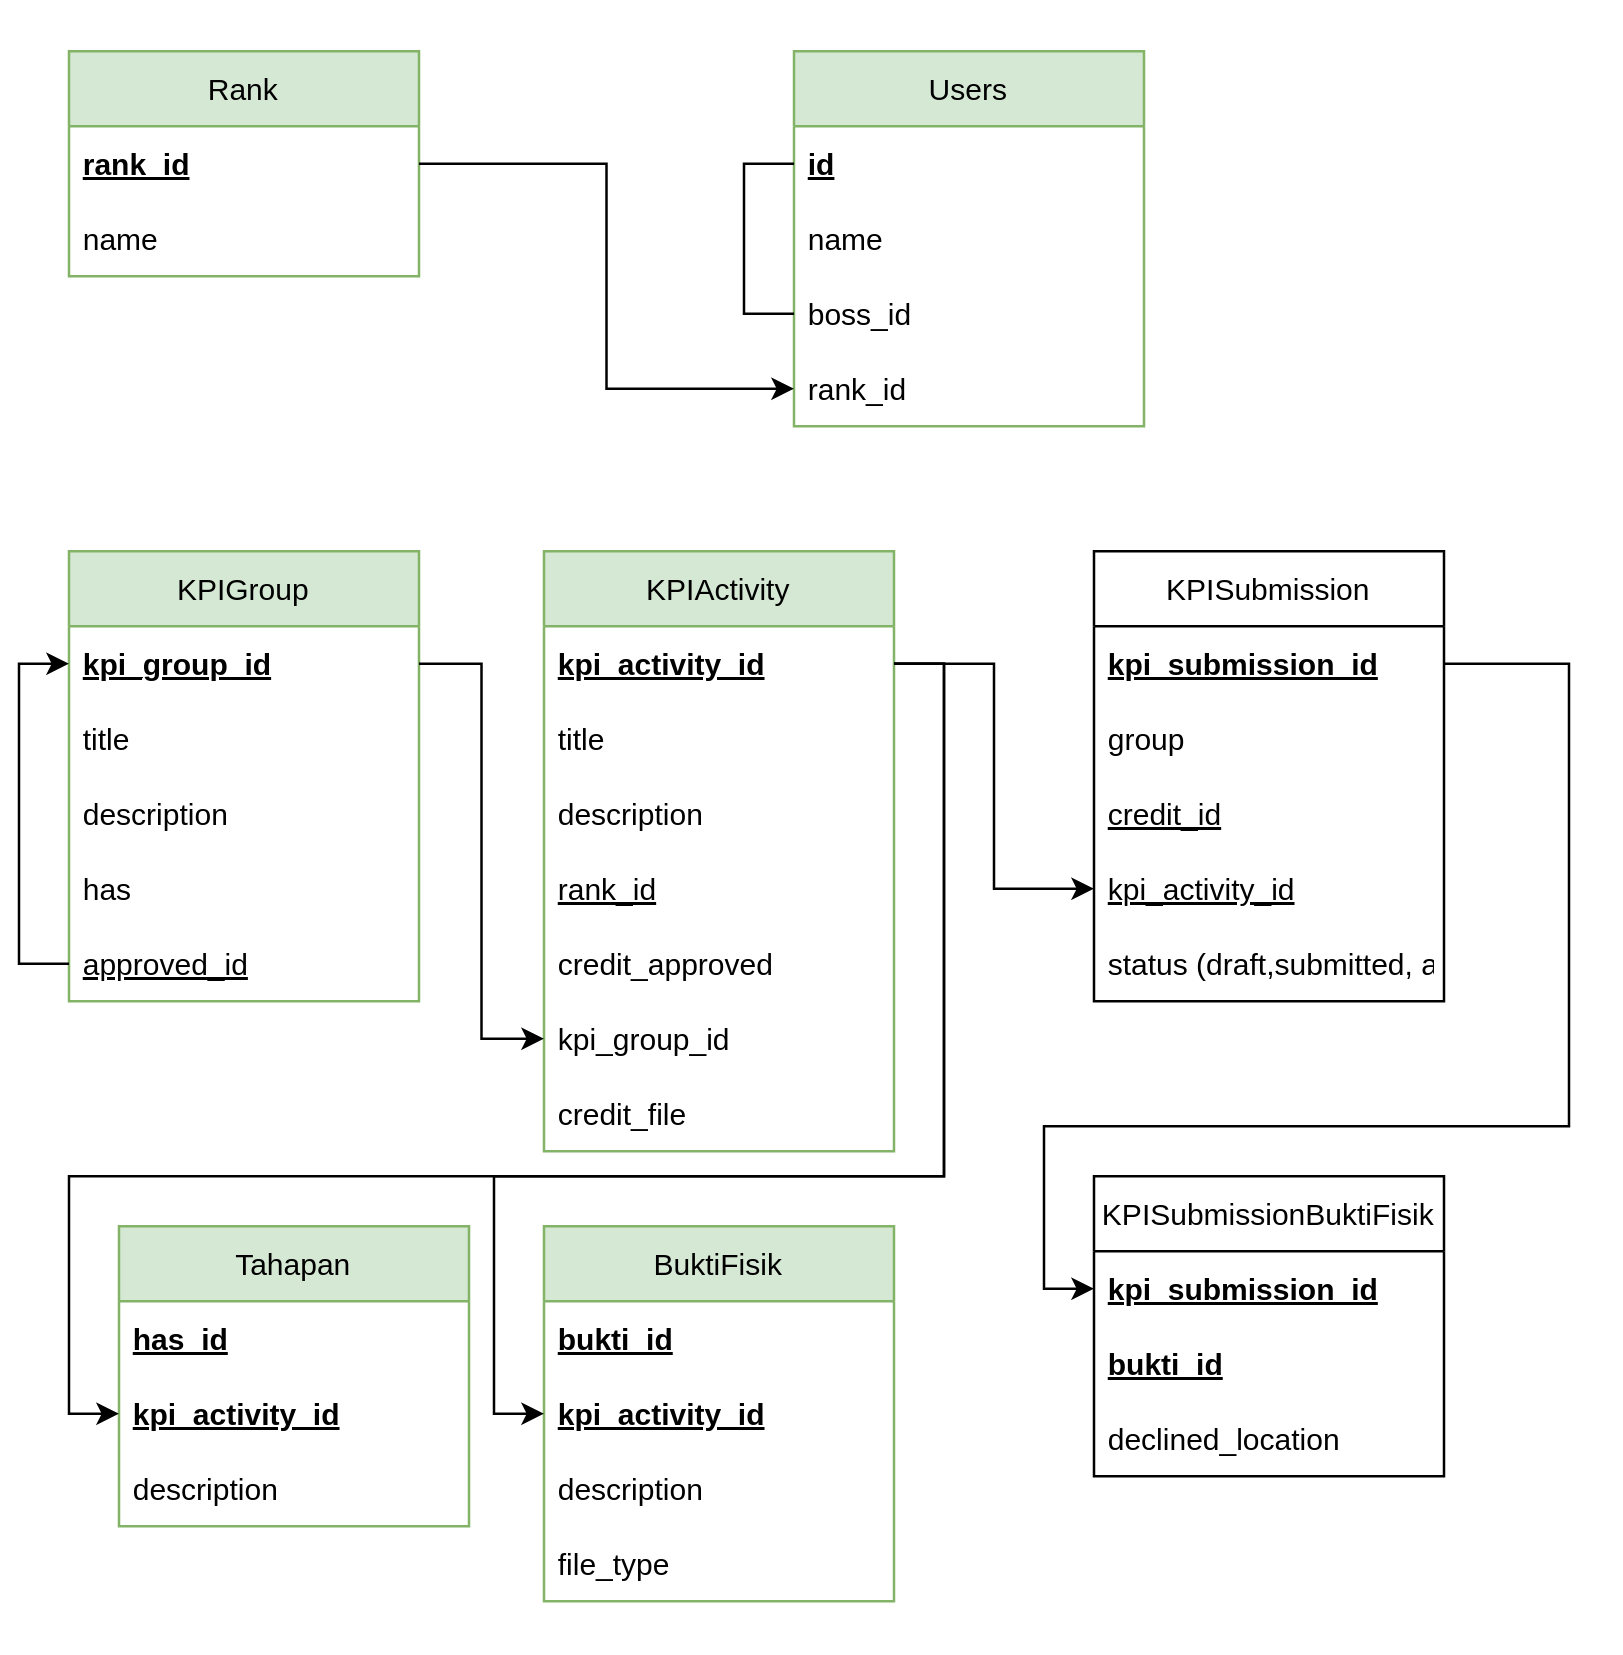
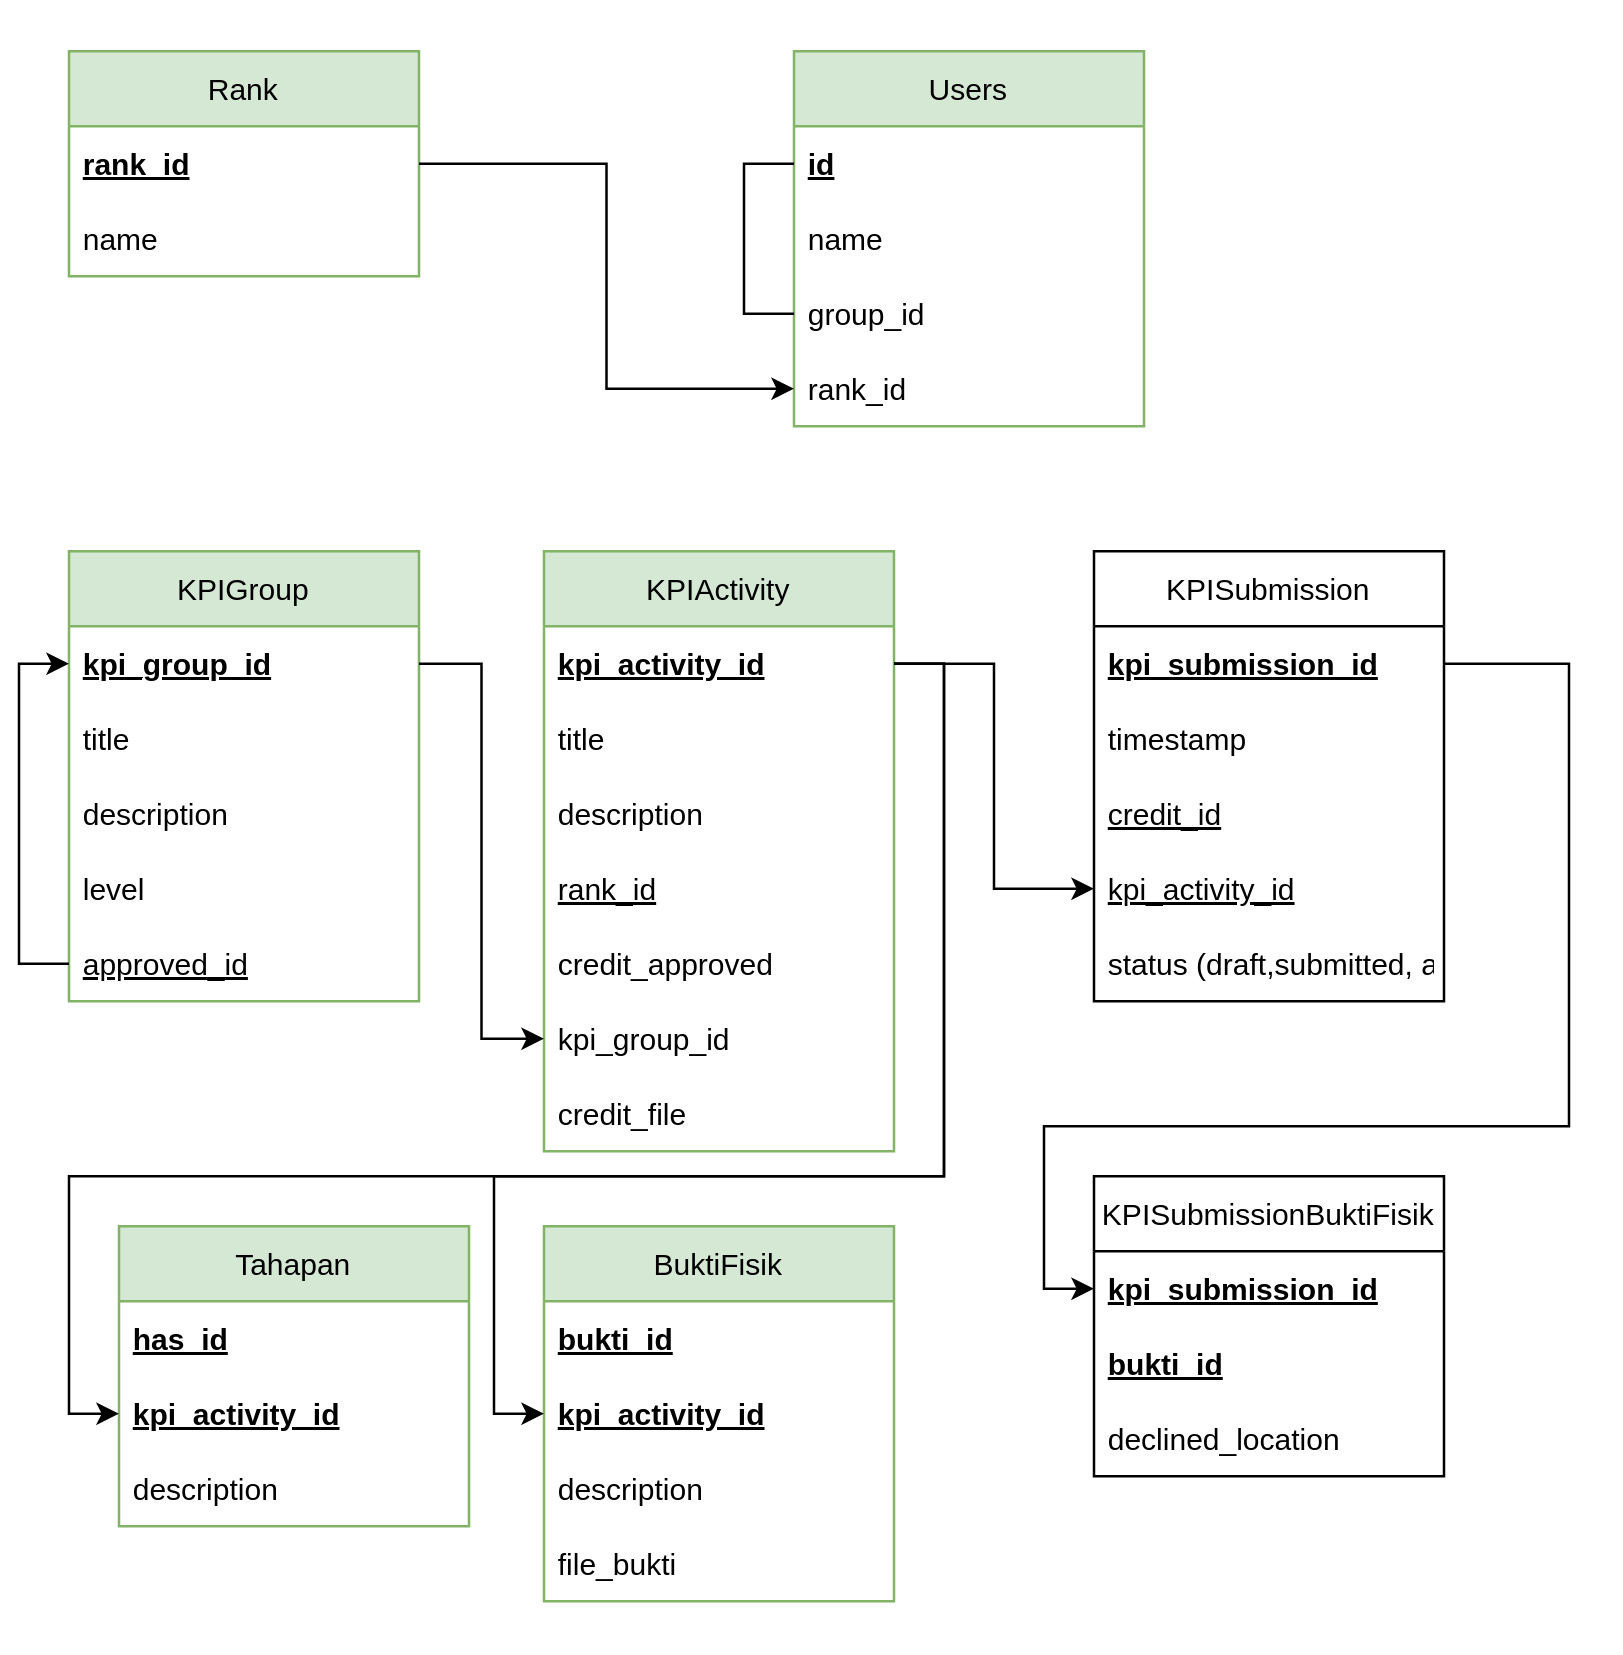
(862, 315) -> (871, 315)
(1150, 740) -> (1179, 740)
(108, 890) -> (117, 890)
(625, 1565) -> (630, 1565)
